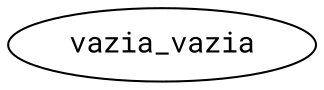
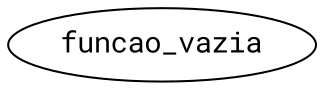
(162, 45) -> (162, 45)
